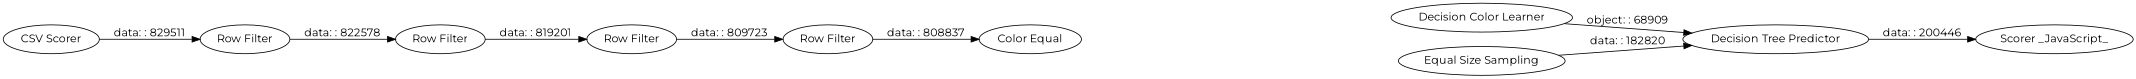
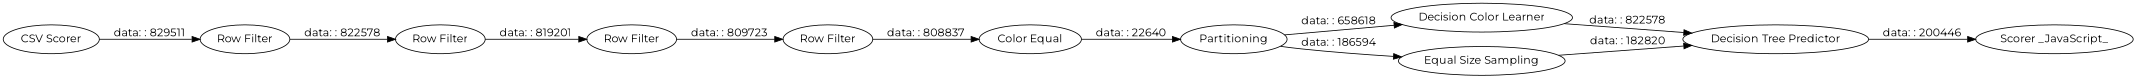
(1628, 20) -> (1628, 20)
none -> (1234, 39)
